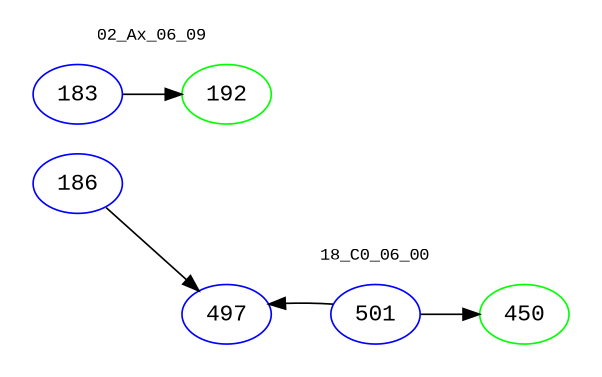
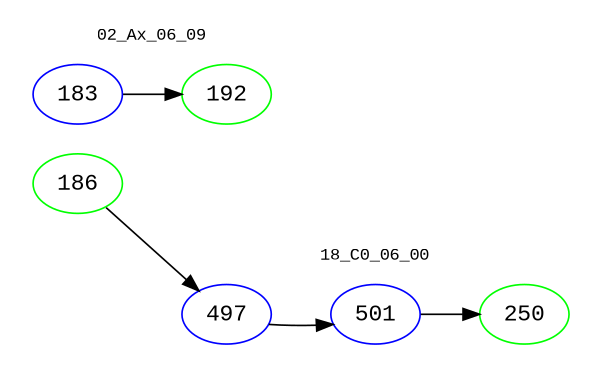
(78, 184) -> (78, 184)
(309, 303) -> (293, 325)
(524, 314) -> (524, 314)
